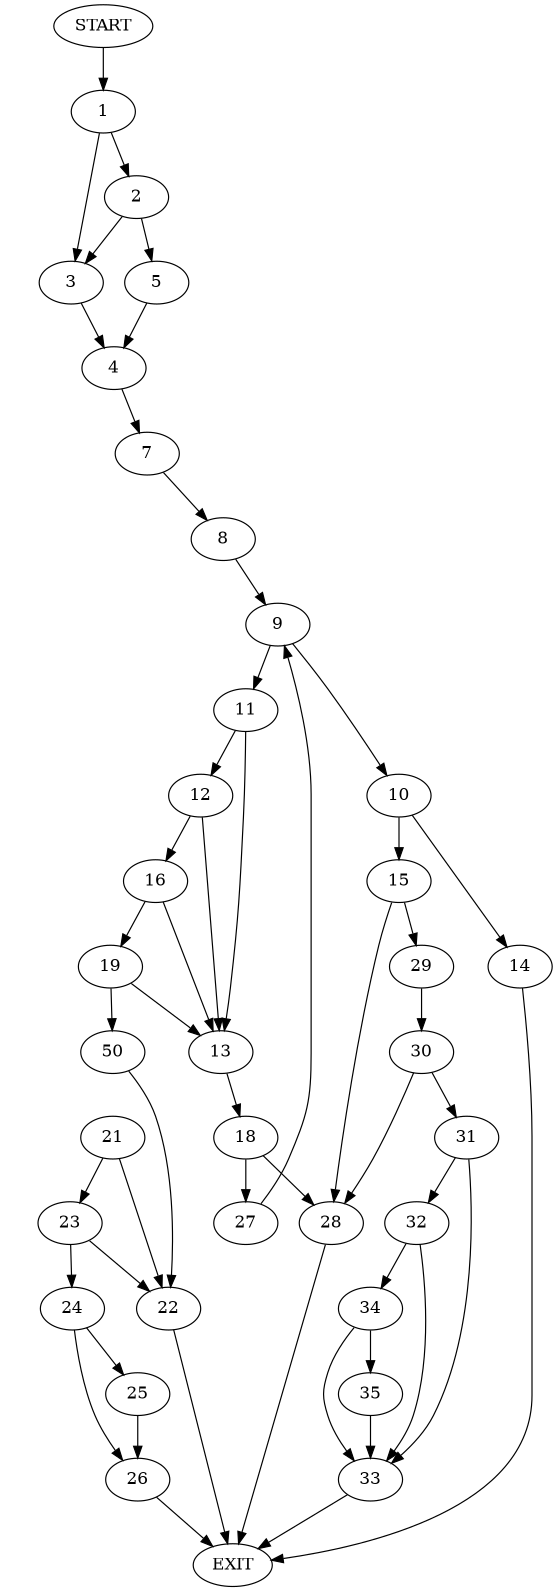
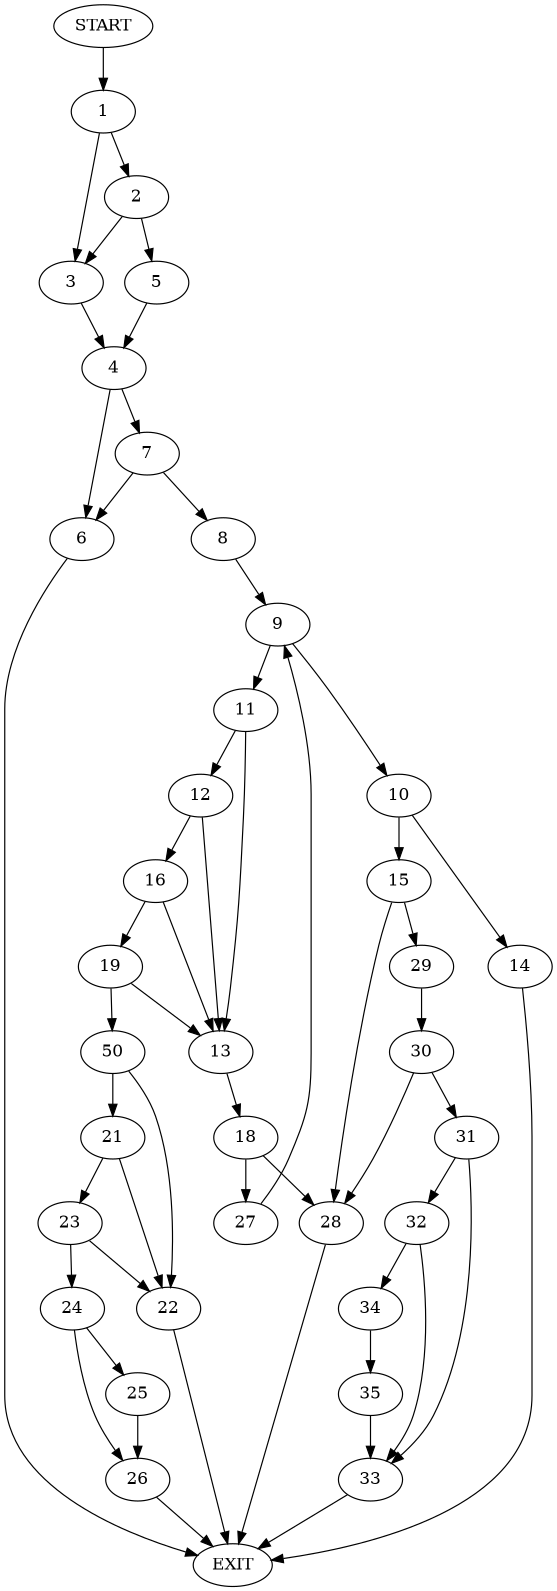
none -> (82, 539)
none -> (113, 1089)
(324, 1388) -> none
